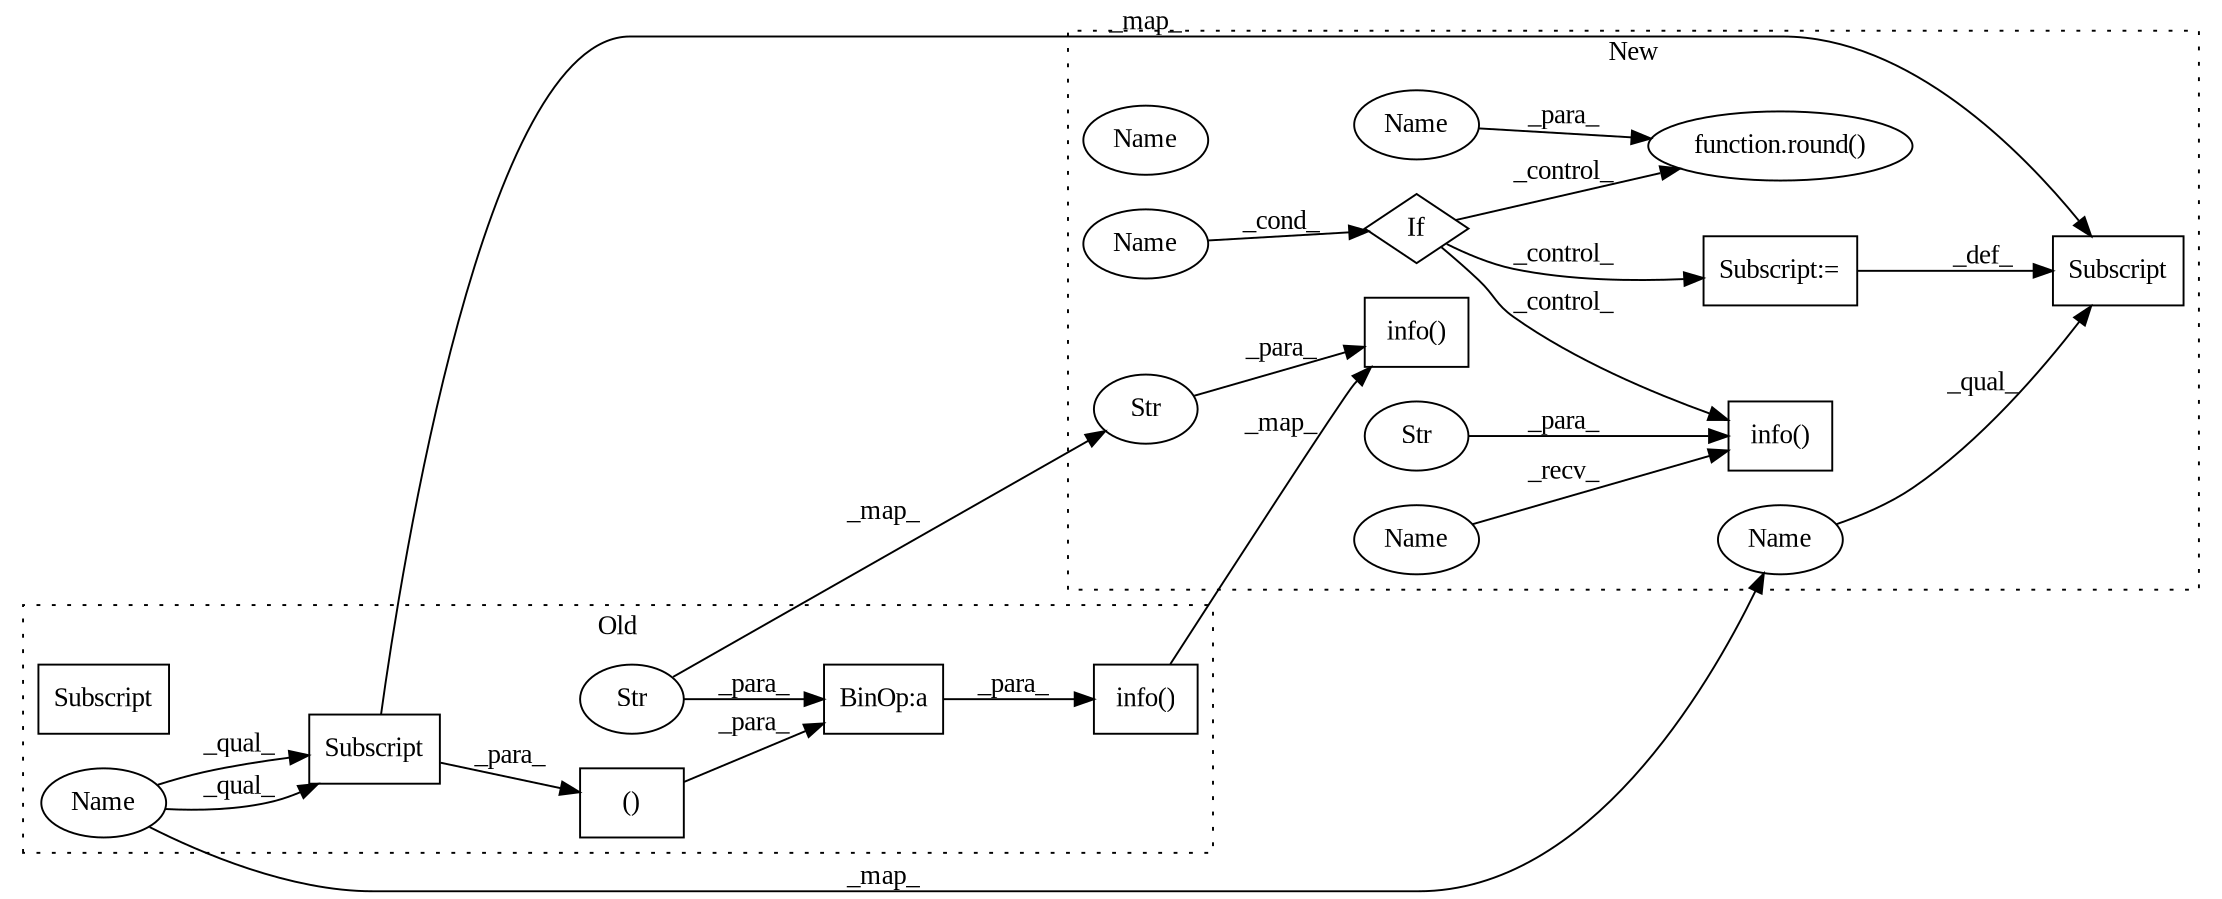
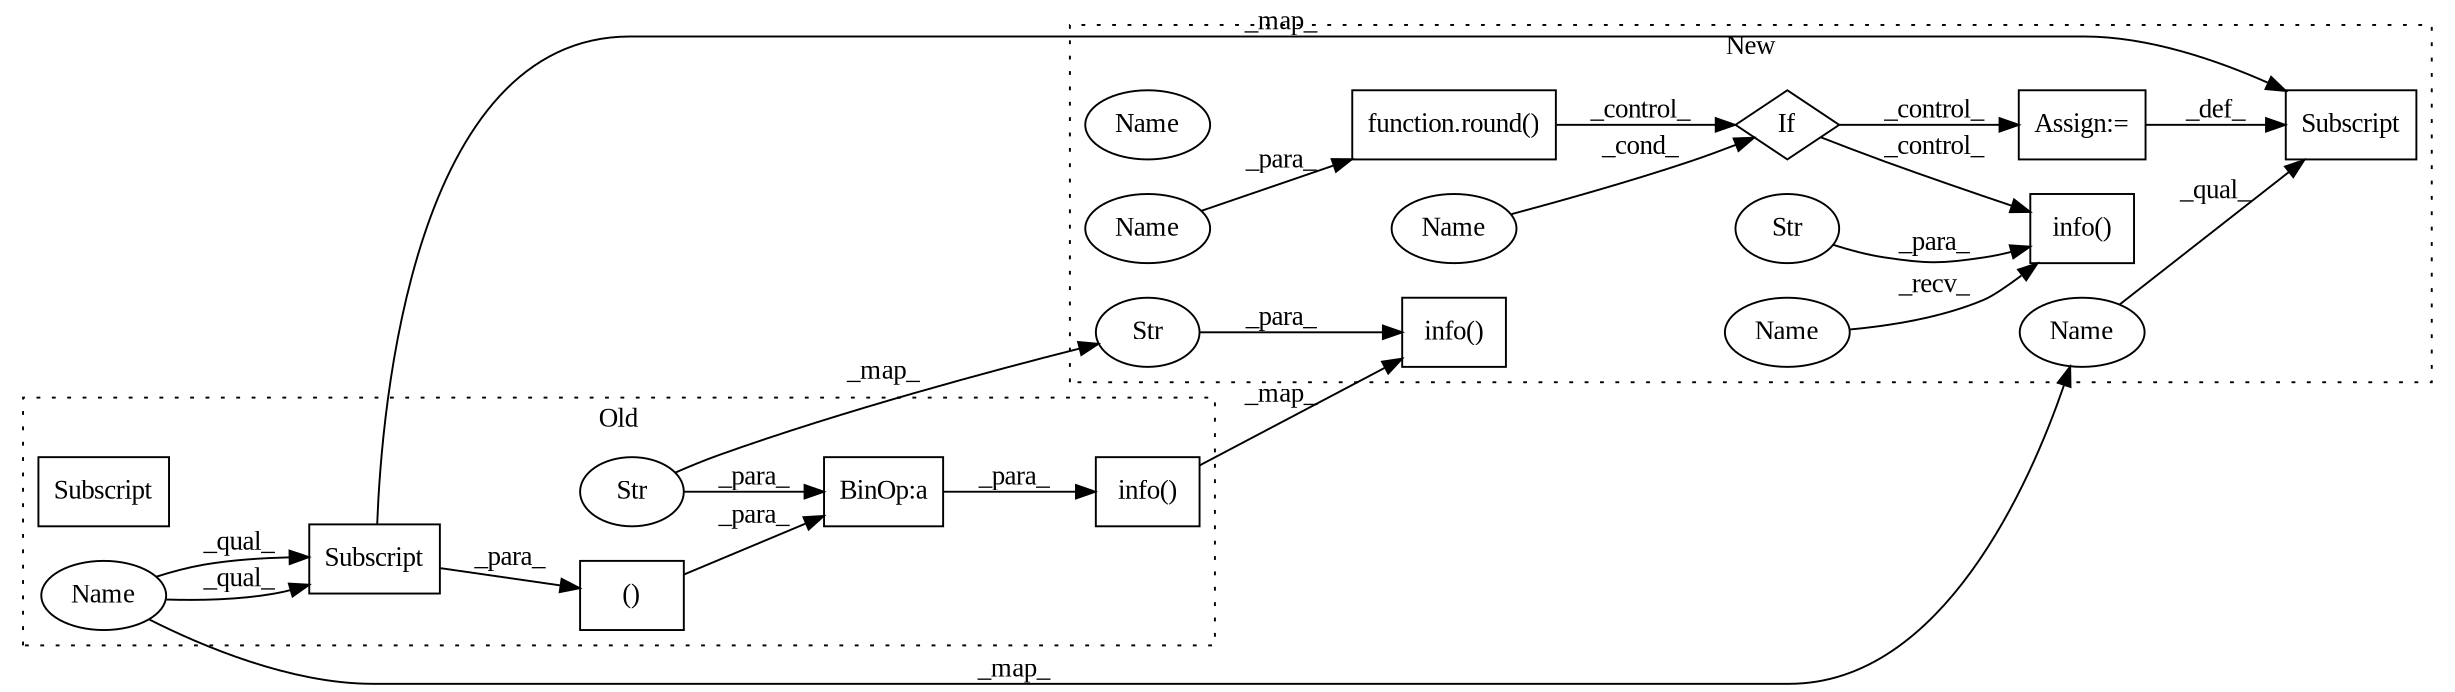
(1780, 146) -> (1454, 125)
(1558, 197) -> (1636, 125)
(1780, 271) -> (2082, 125)
